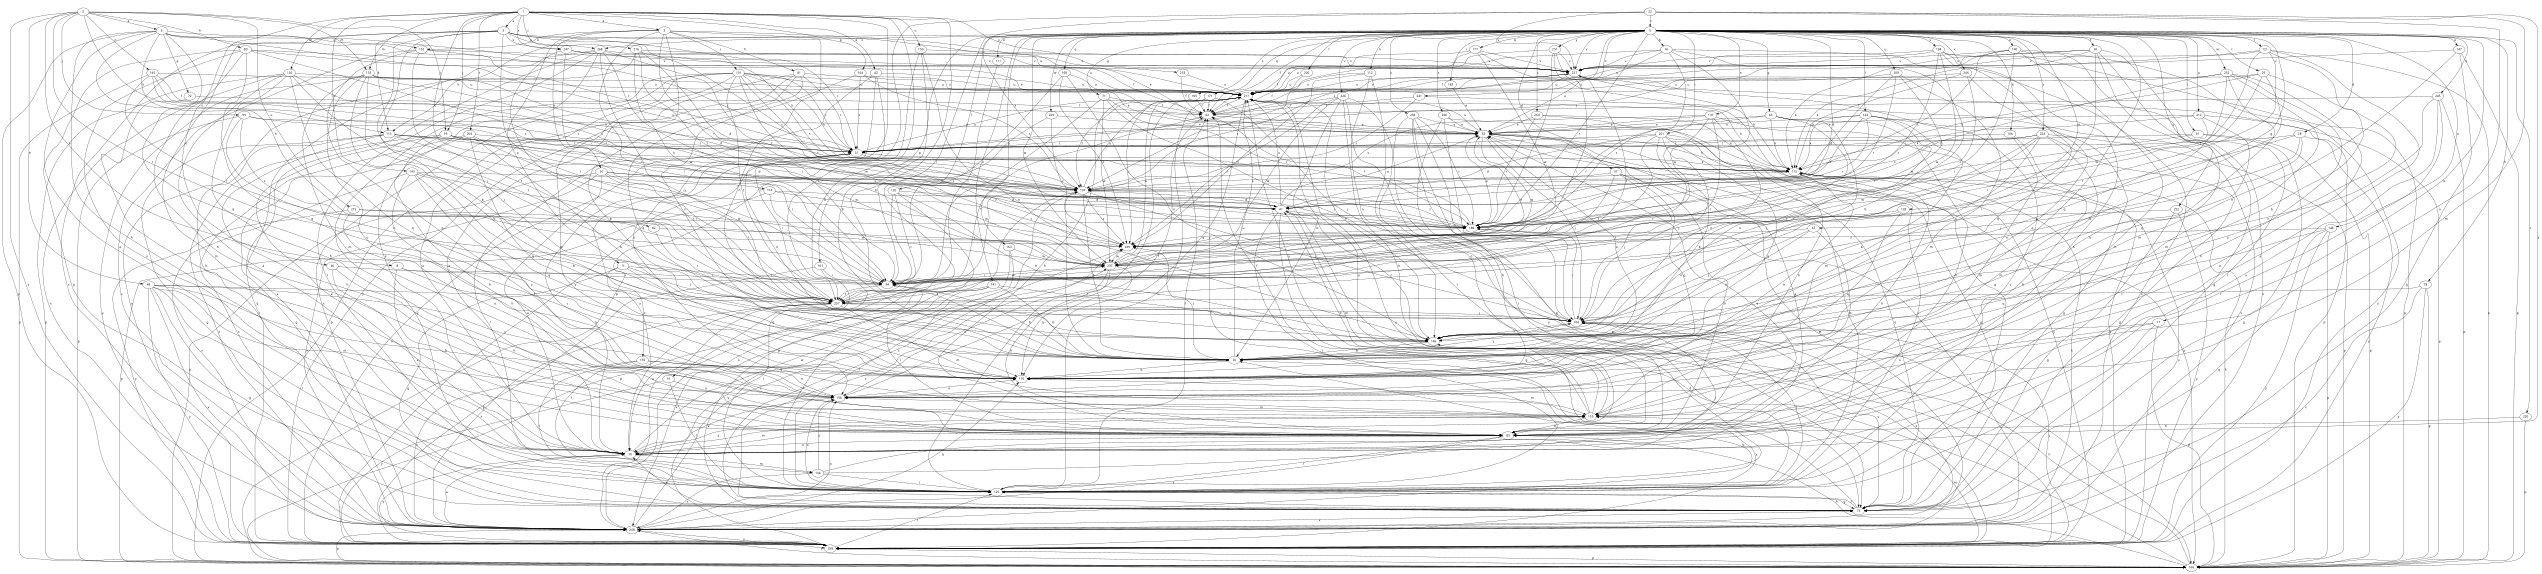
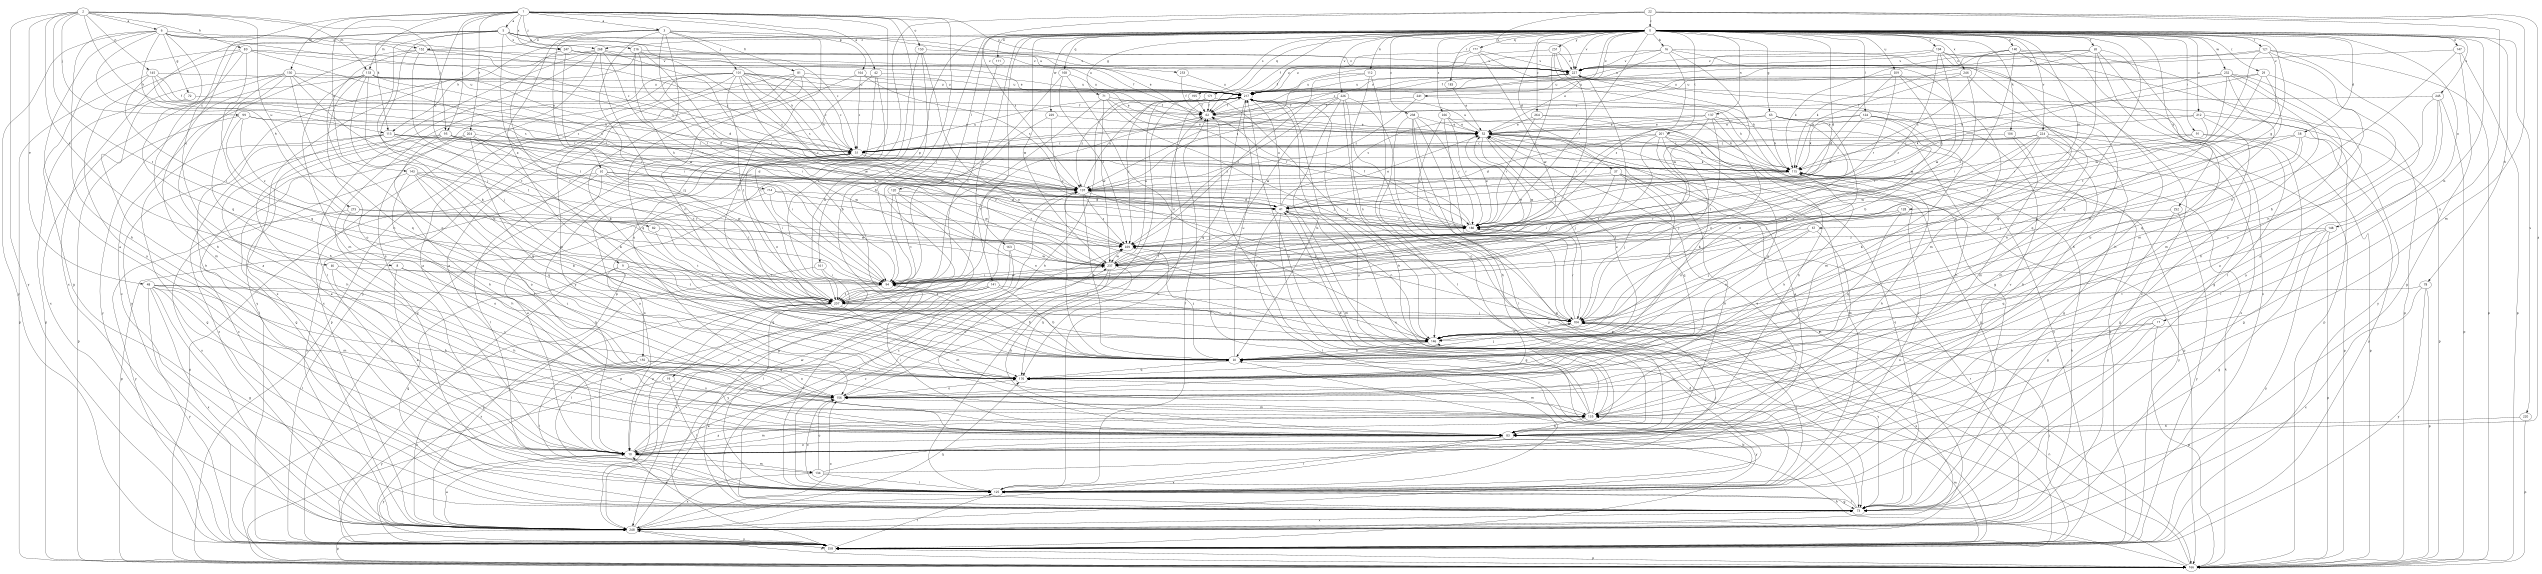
(1307, 73) -> none
(1614, 192) -> (1464, 173)
